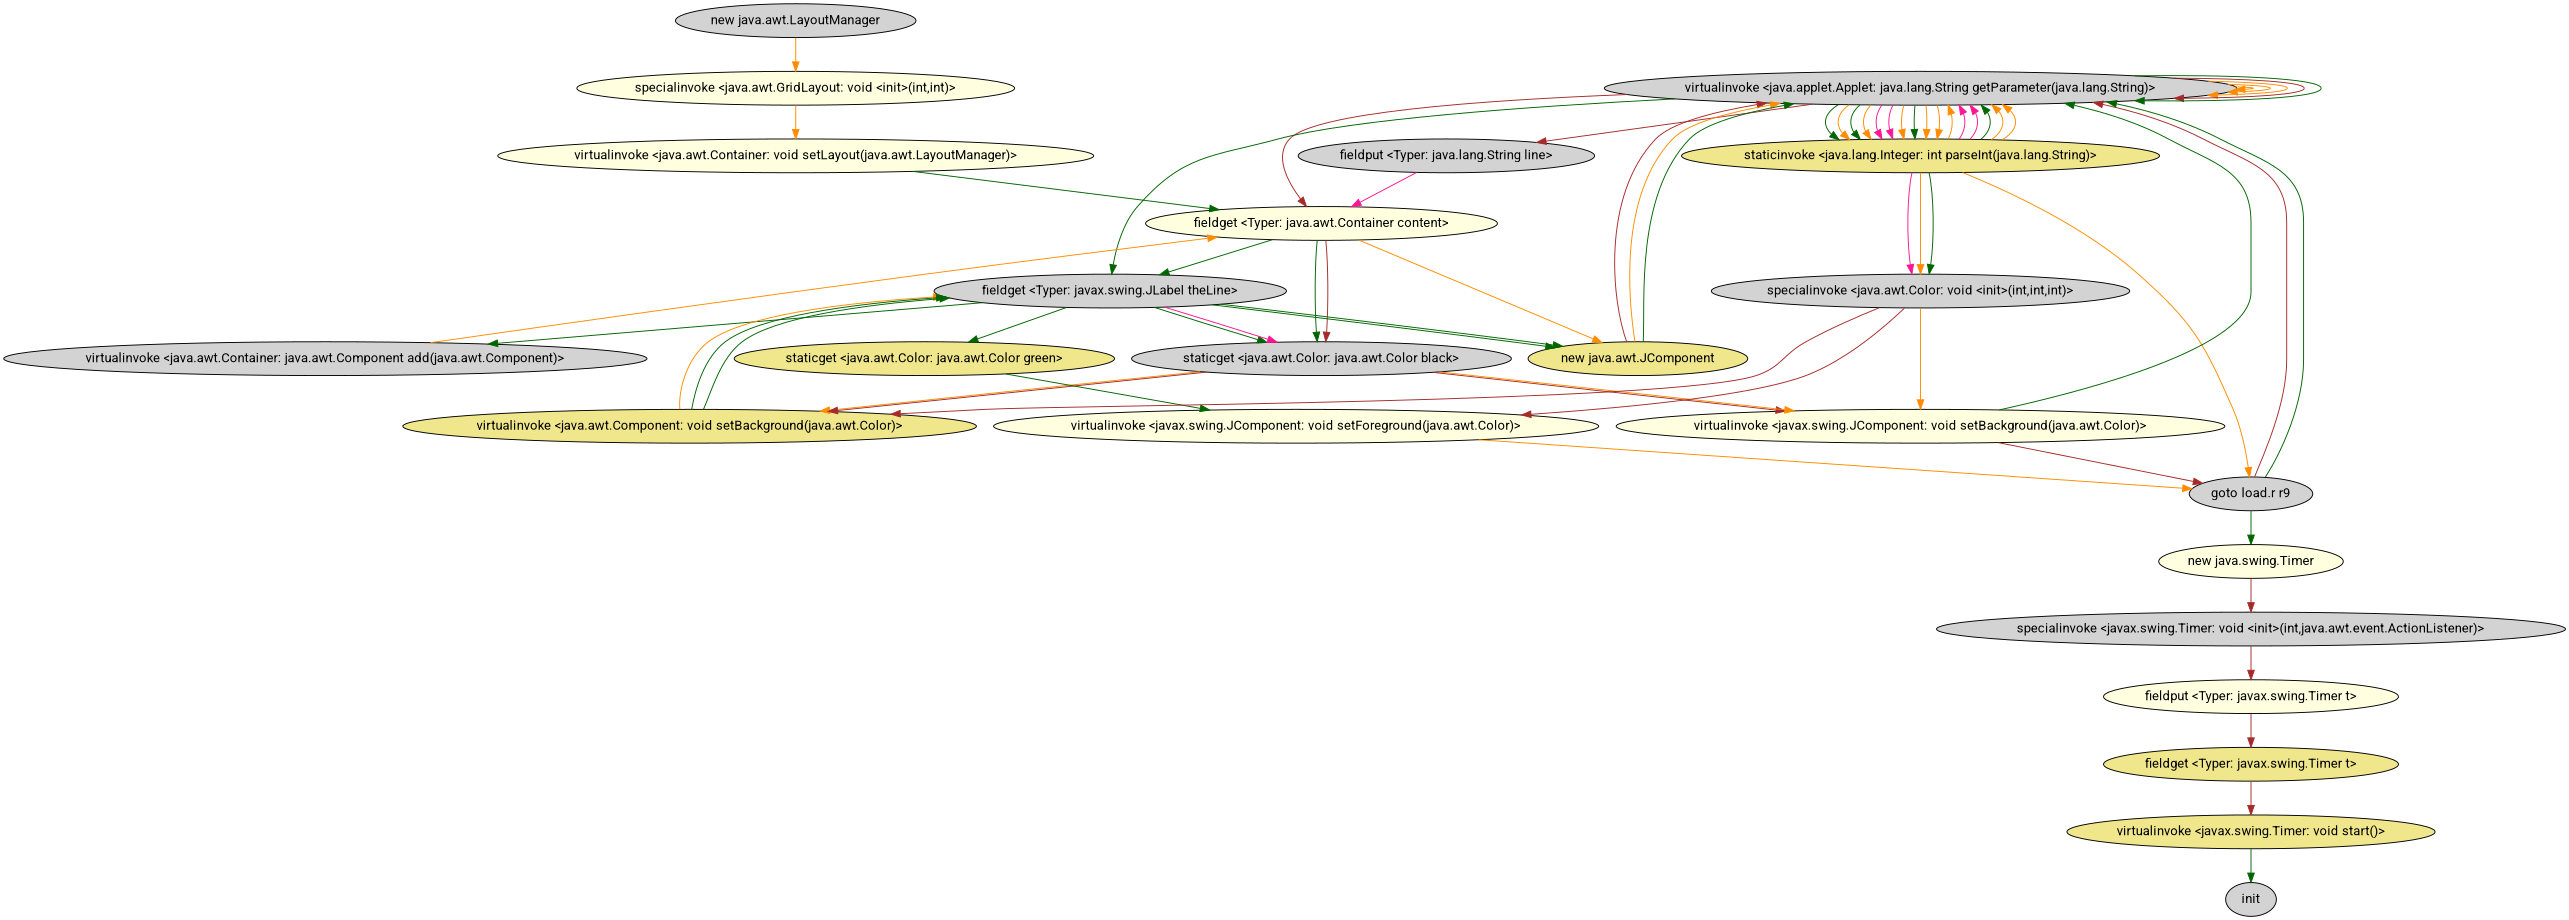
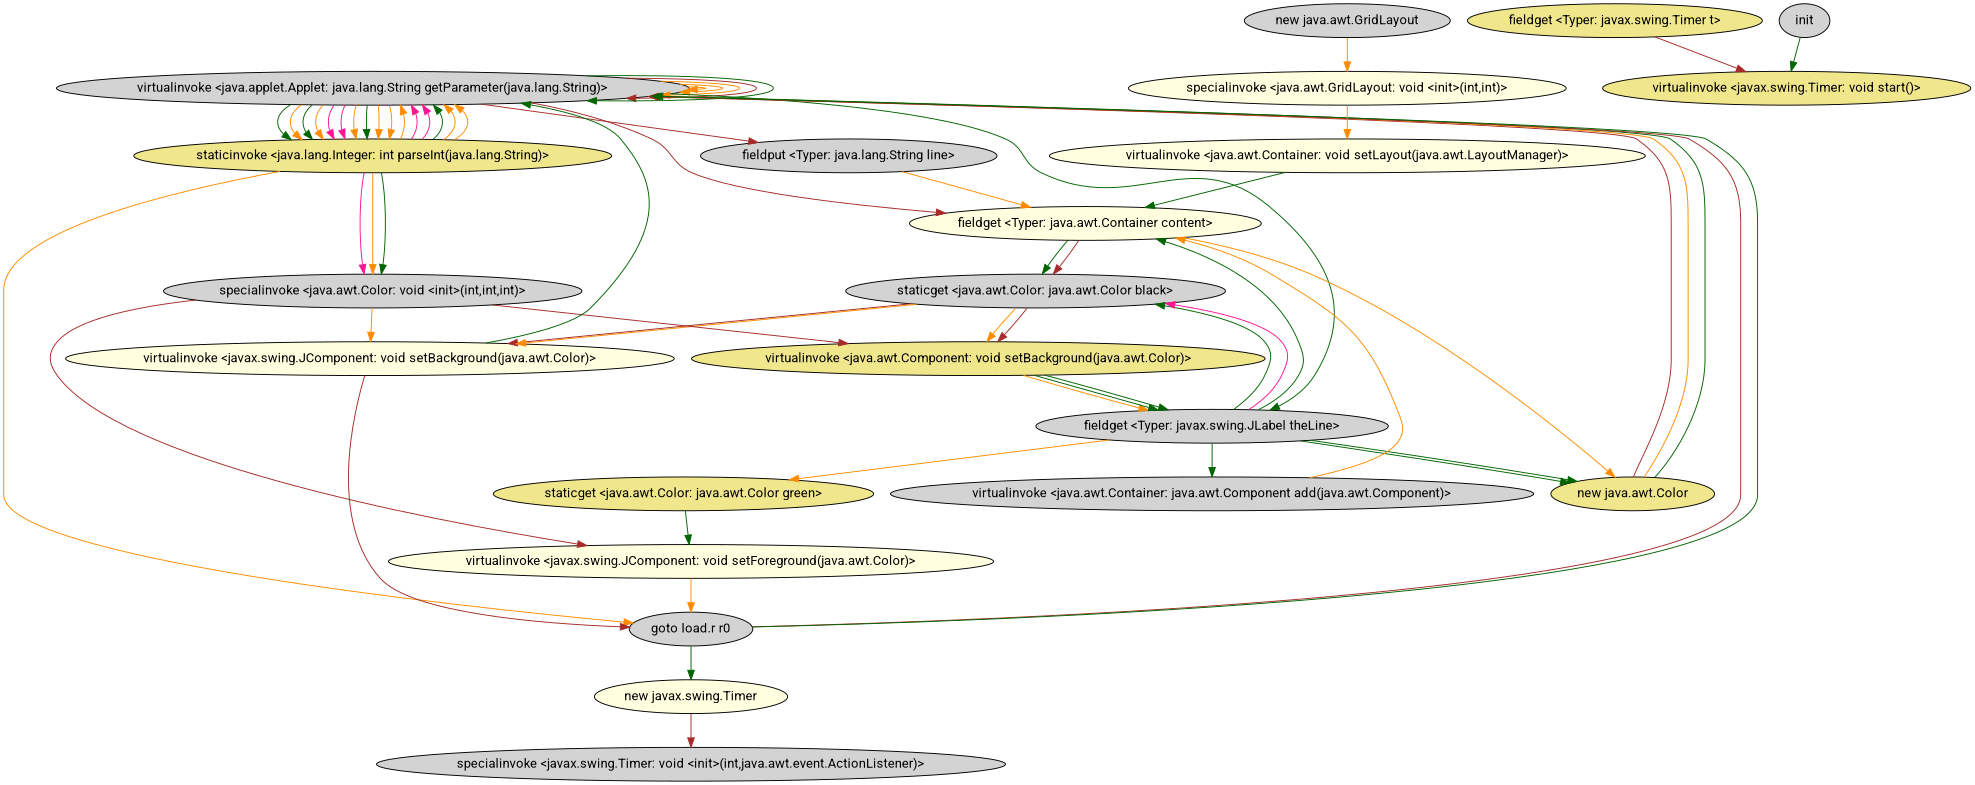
(796, 21) -> (1347, 21)
(1388, 187) -> (962, 188)
(1220, 256) -> (1277, 307)
(1022, 323) -> (954, 459)
(1638, 359) -> (1633, 494)
(2251, 494) -> (691, 629)
(2251, 561) -> (691, 697)
(2251, 697) -> none
(2251, 861) -> (1797, 50)
